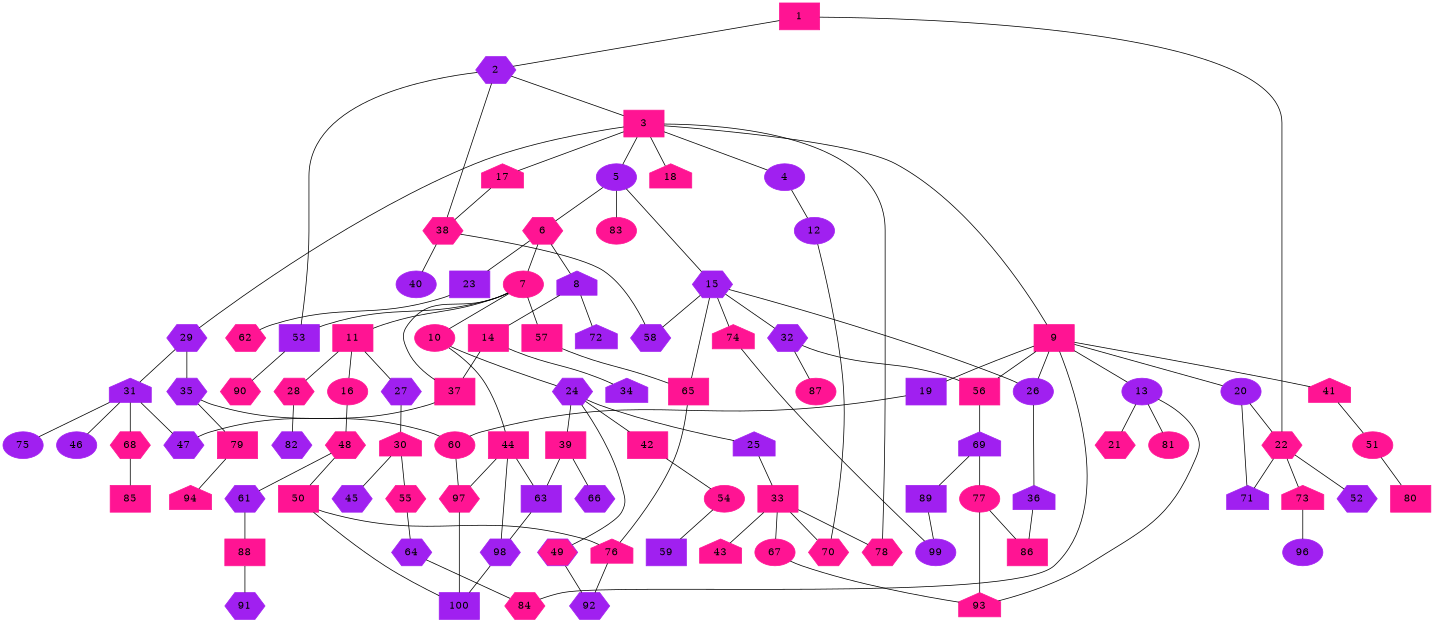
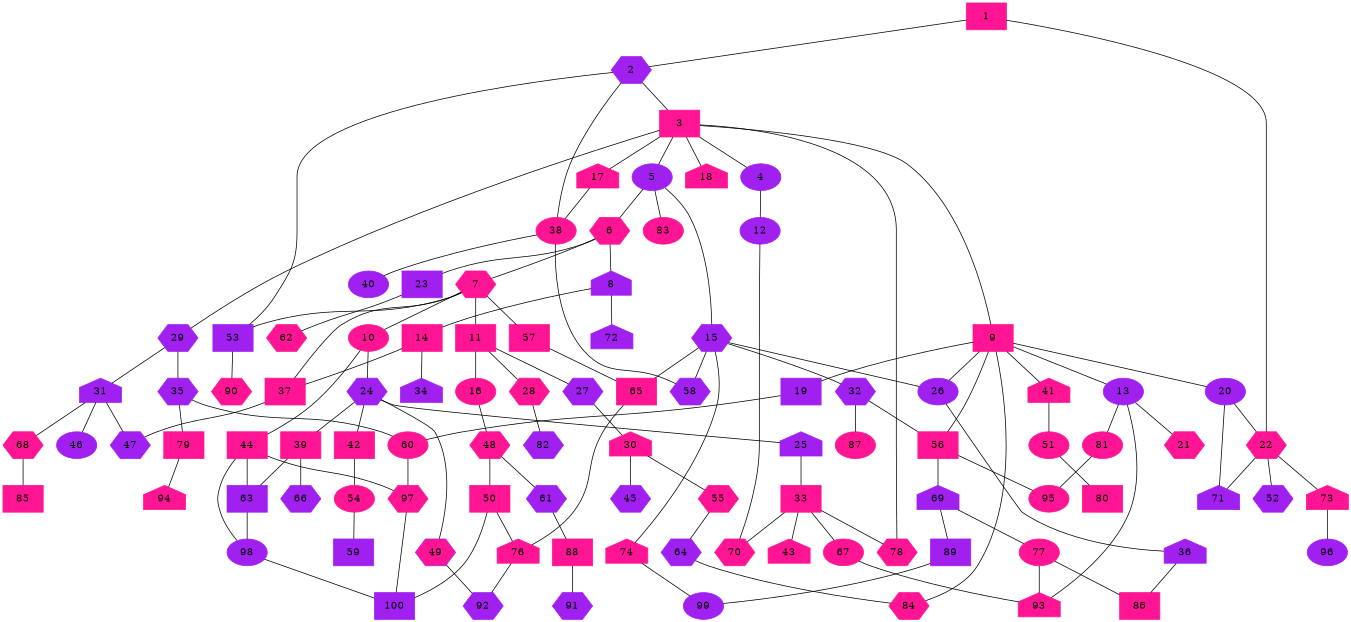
(443, 231) -> (556, 231)
(523, 284) -> (476, 284)
(23, 445) -> none
none -> (1049, 499)
(500, 552) -> (247, 552)
